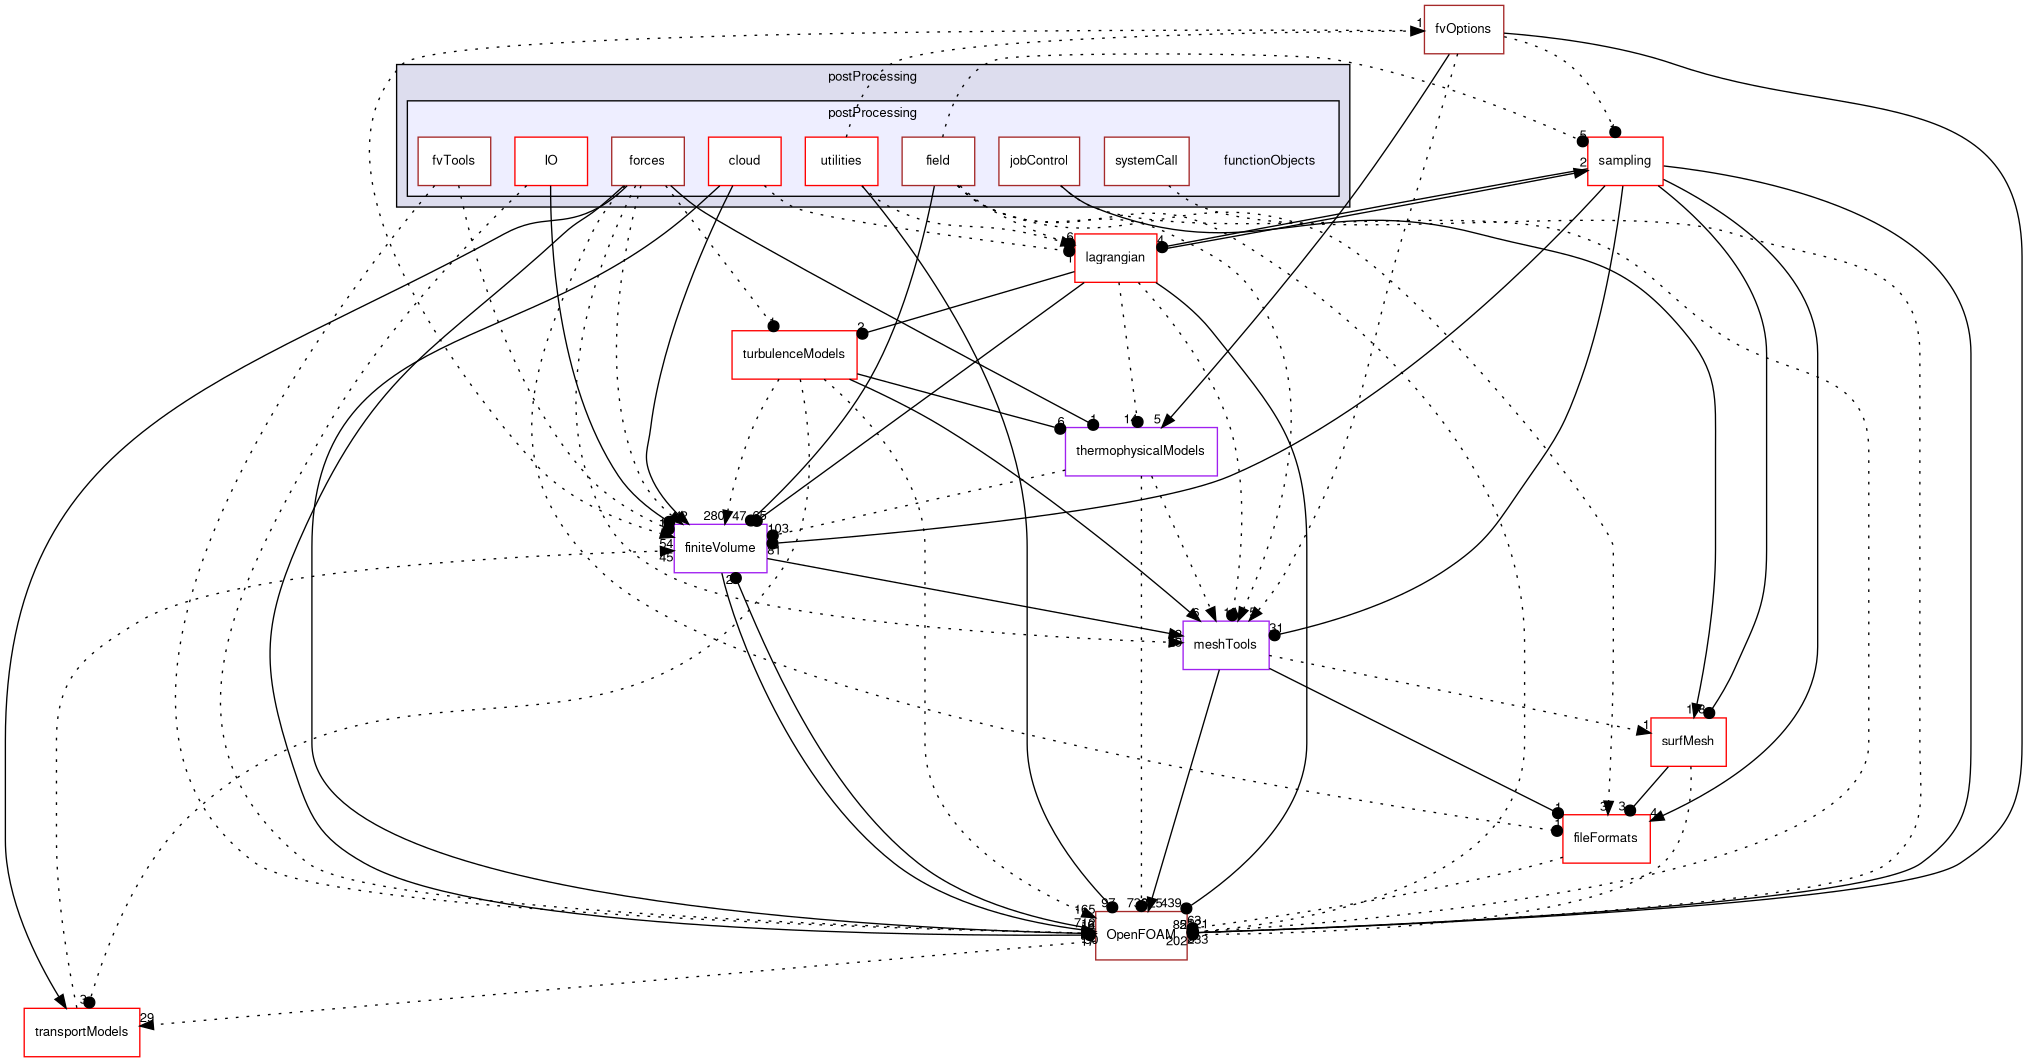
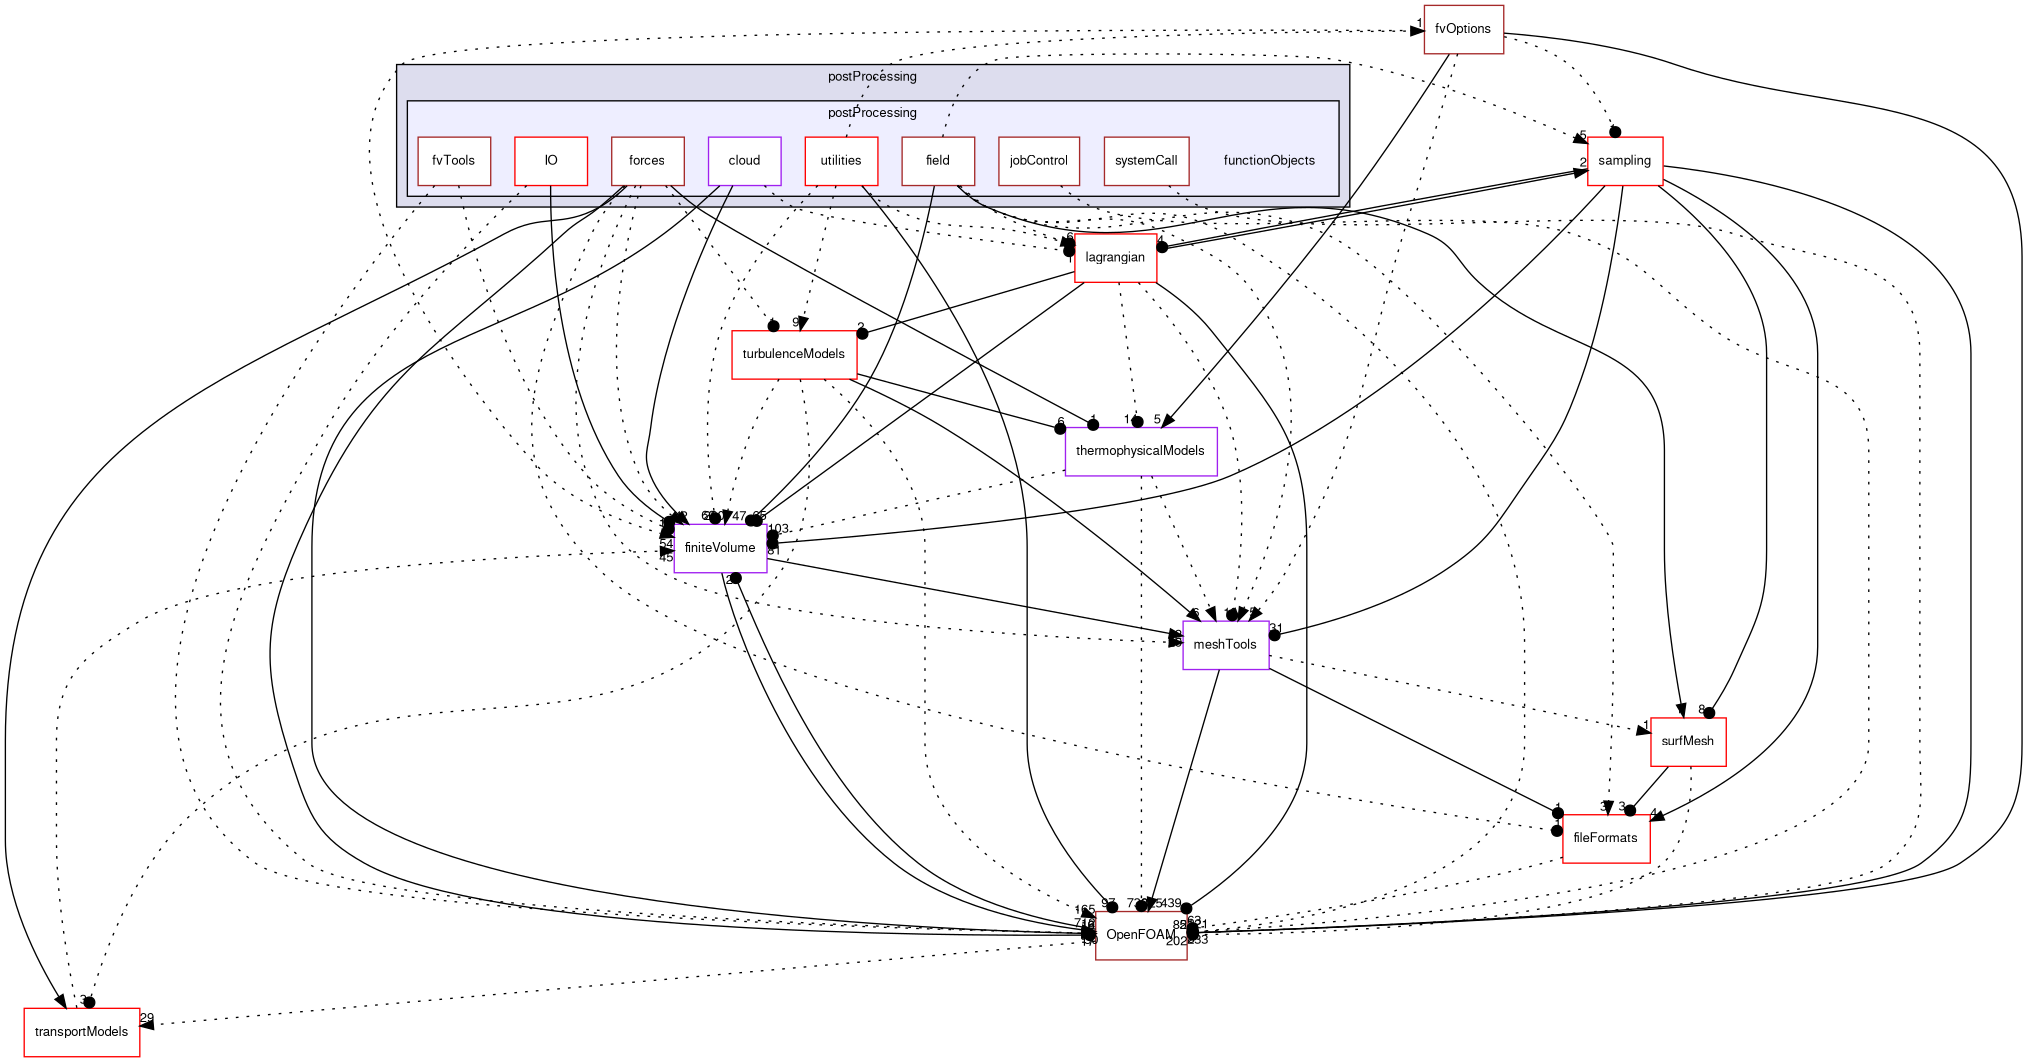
(1244, 55) -> (1244, 55)
(745, 161) -> (745, 161)
none -> (820, 251)
(1569, 255) -> (1466, 269)
none -> (720, 334)
